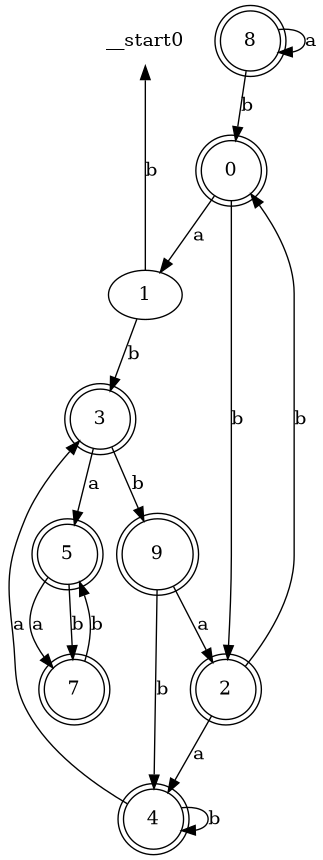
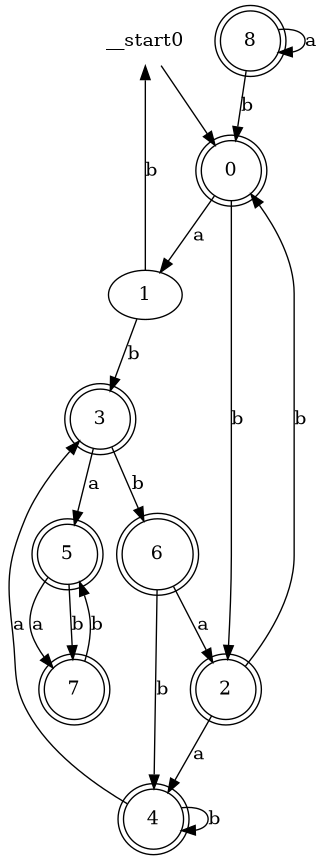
none -> (184, 100)
(158, 554) -> (158, 554)
